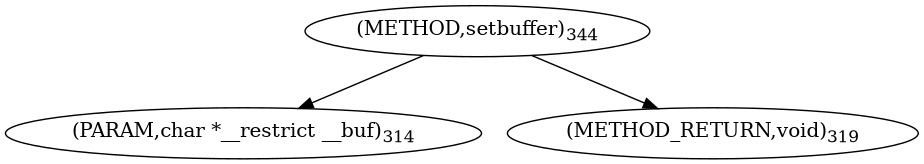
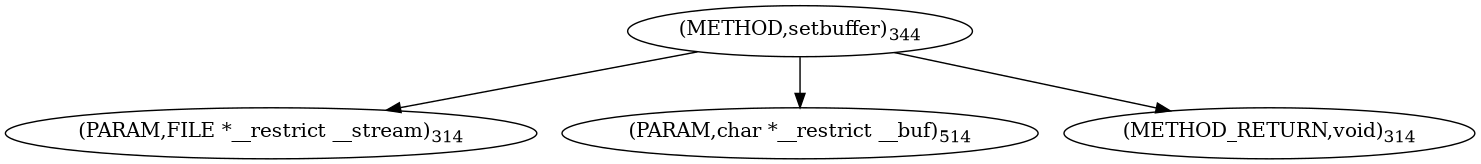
(399, 131) -> (955, 131)
(843, 131) -> (1400, 131)
none -> (271, 133)
